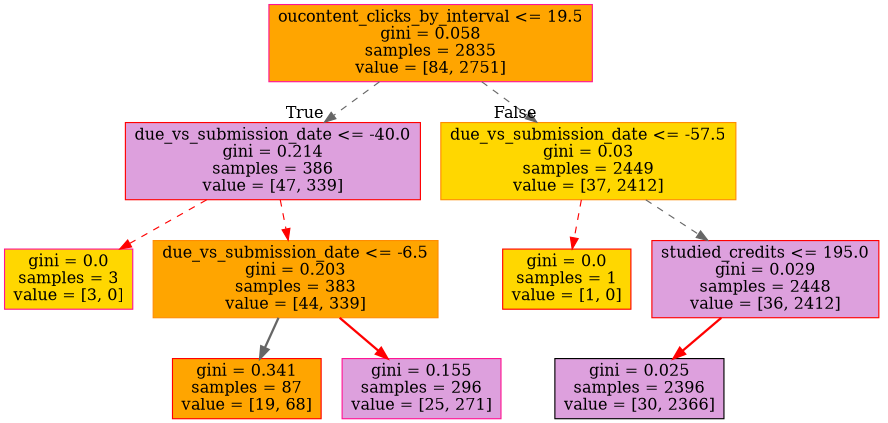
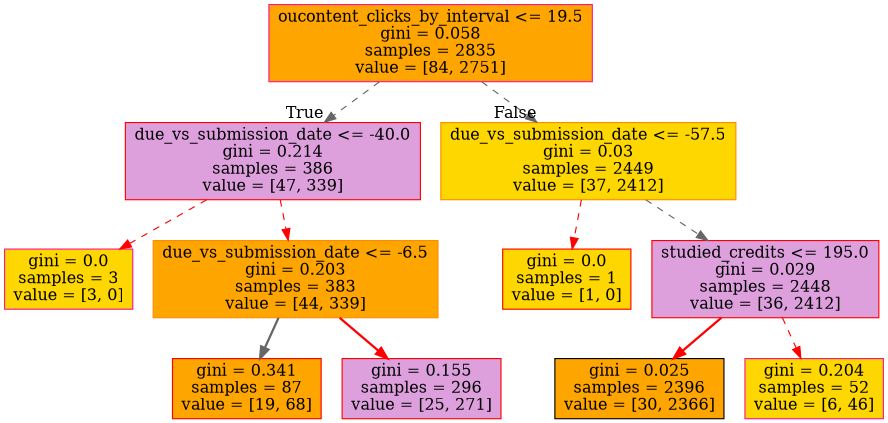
(422, 389) -> (422, 389)
(639, 389) -> (639, 389)
none -> (814, 389)
